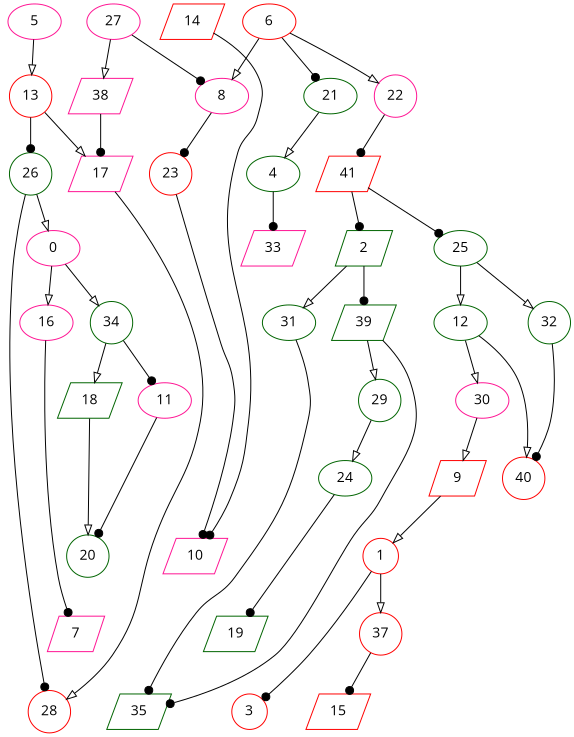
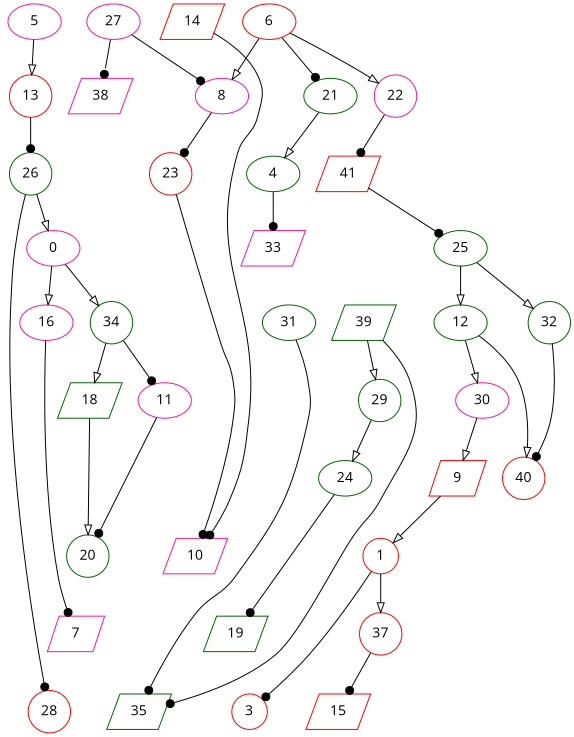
(108, 54) -> (108, 54)
(101, 174) -> none
(364, 248) -> none
